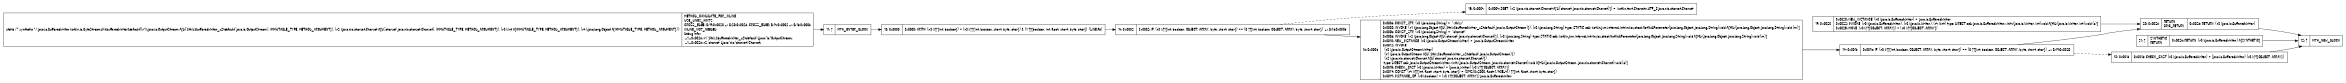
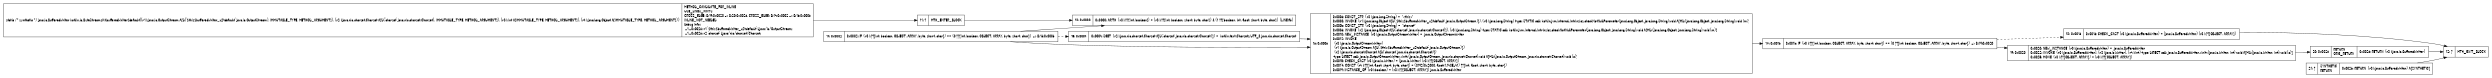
(1109, 30) -> (1061, 29)
(2078, 38) -> (2001, 48)
none -> (1303, 39)
(2326, 41) -> (2472, 52)
